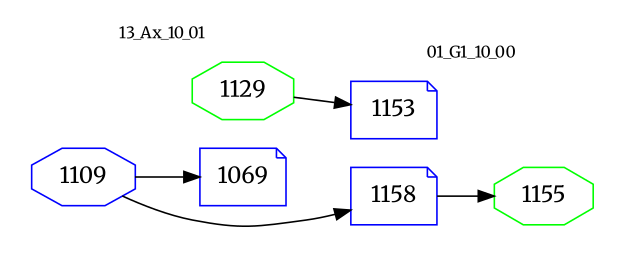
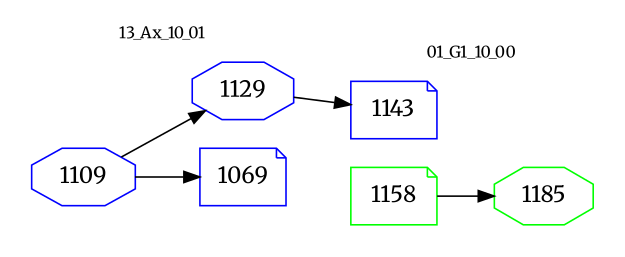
(243, 91) -> (243, 91)
(394, 110) -> (394, 110)
(394, 196) -> (394, 196)
(544, 196) -> (544, 196)
(227, 225) -> (156, 138)
